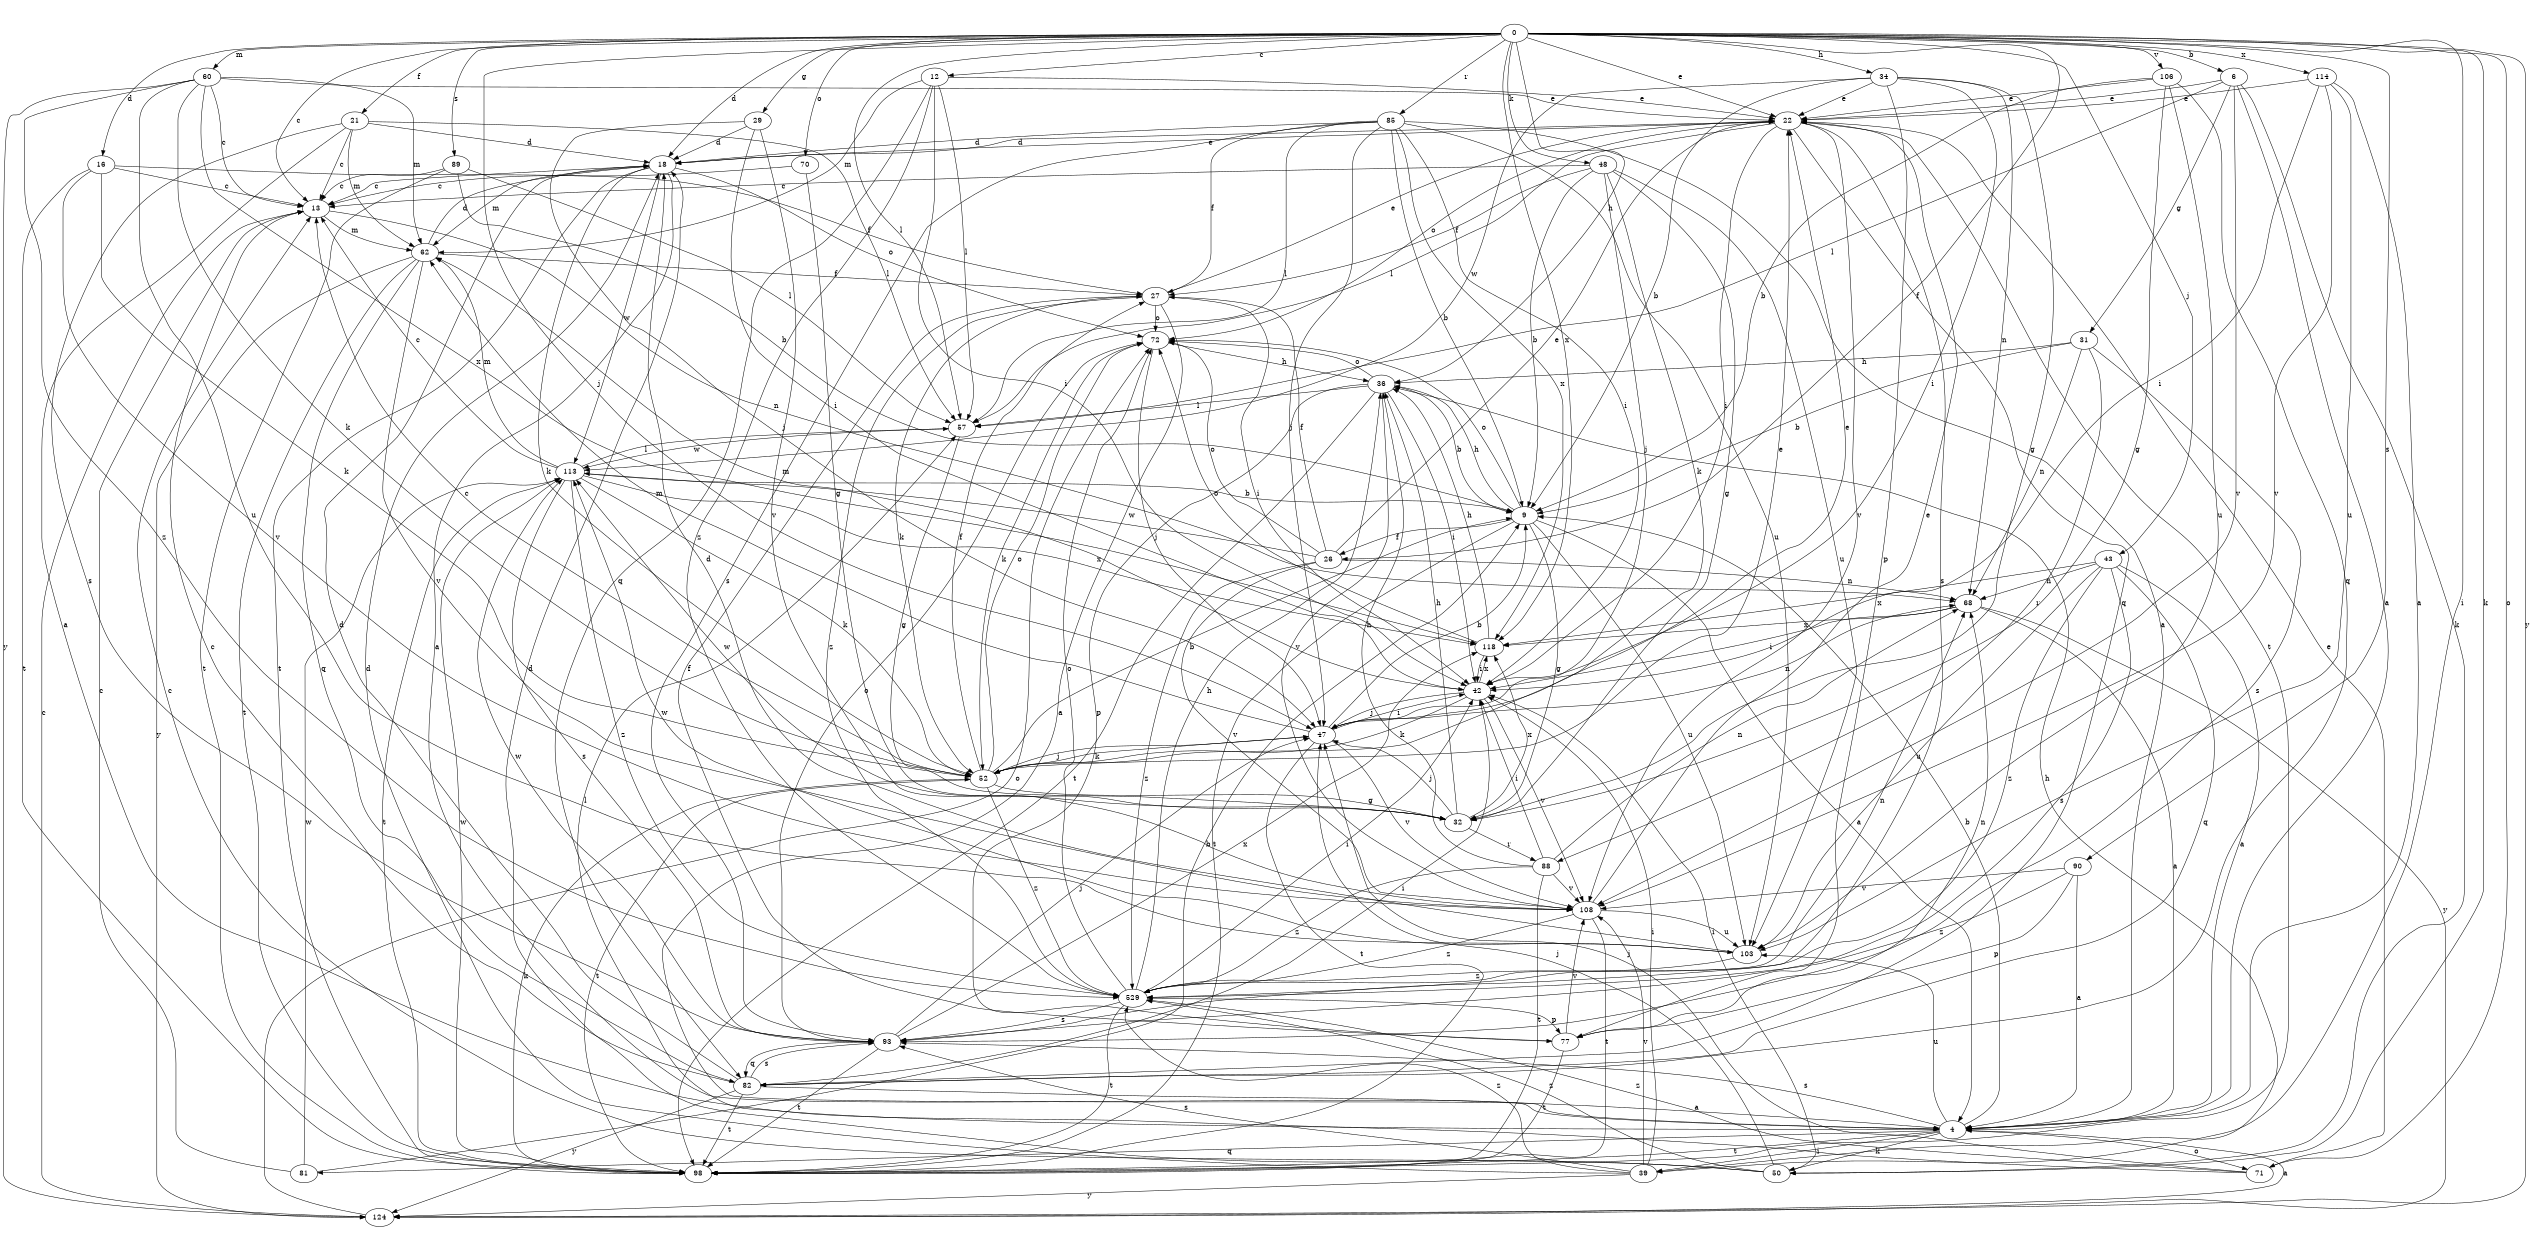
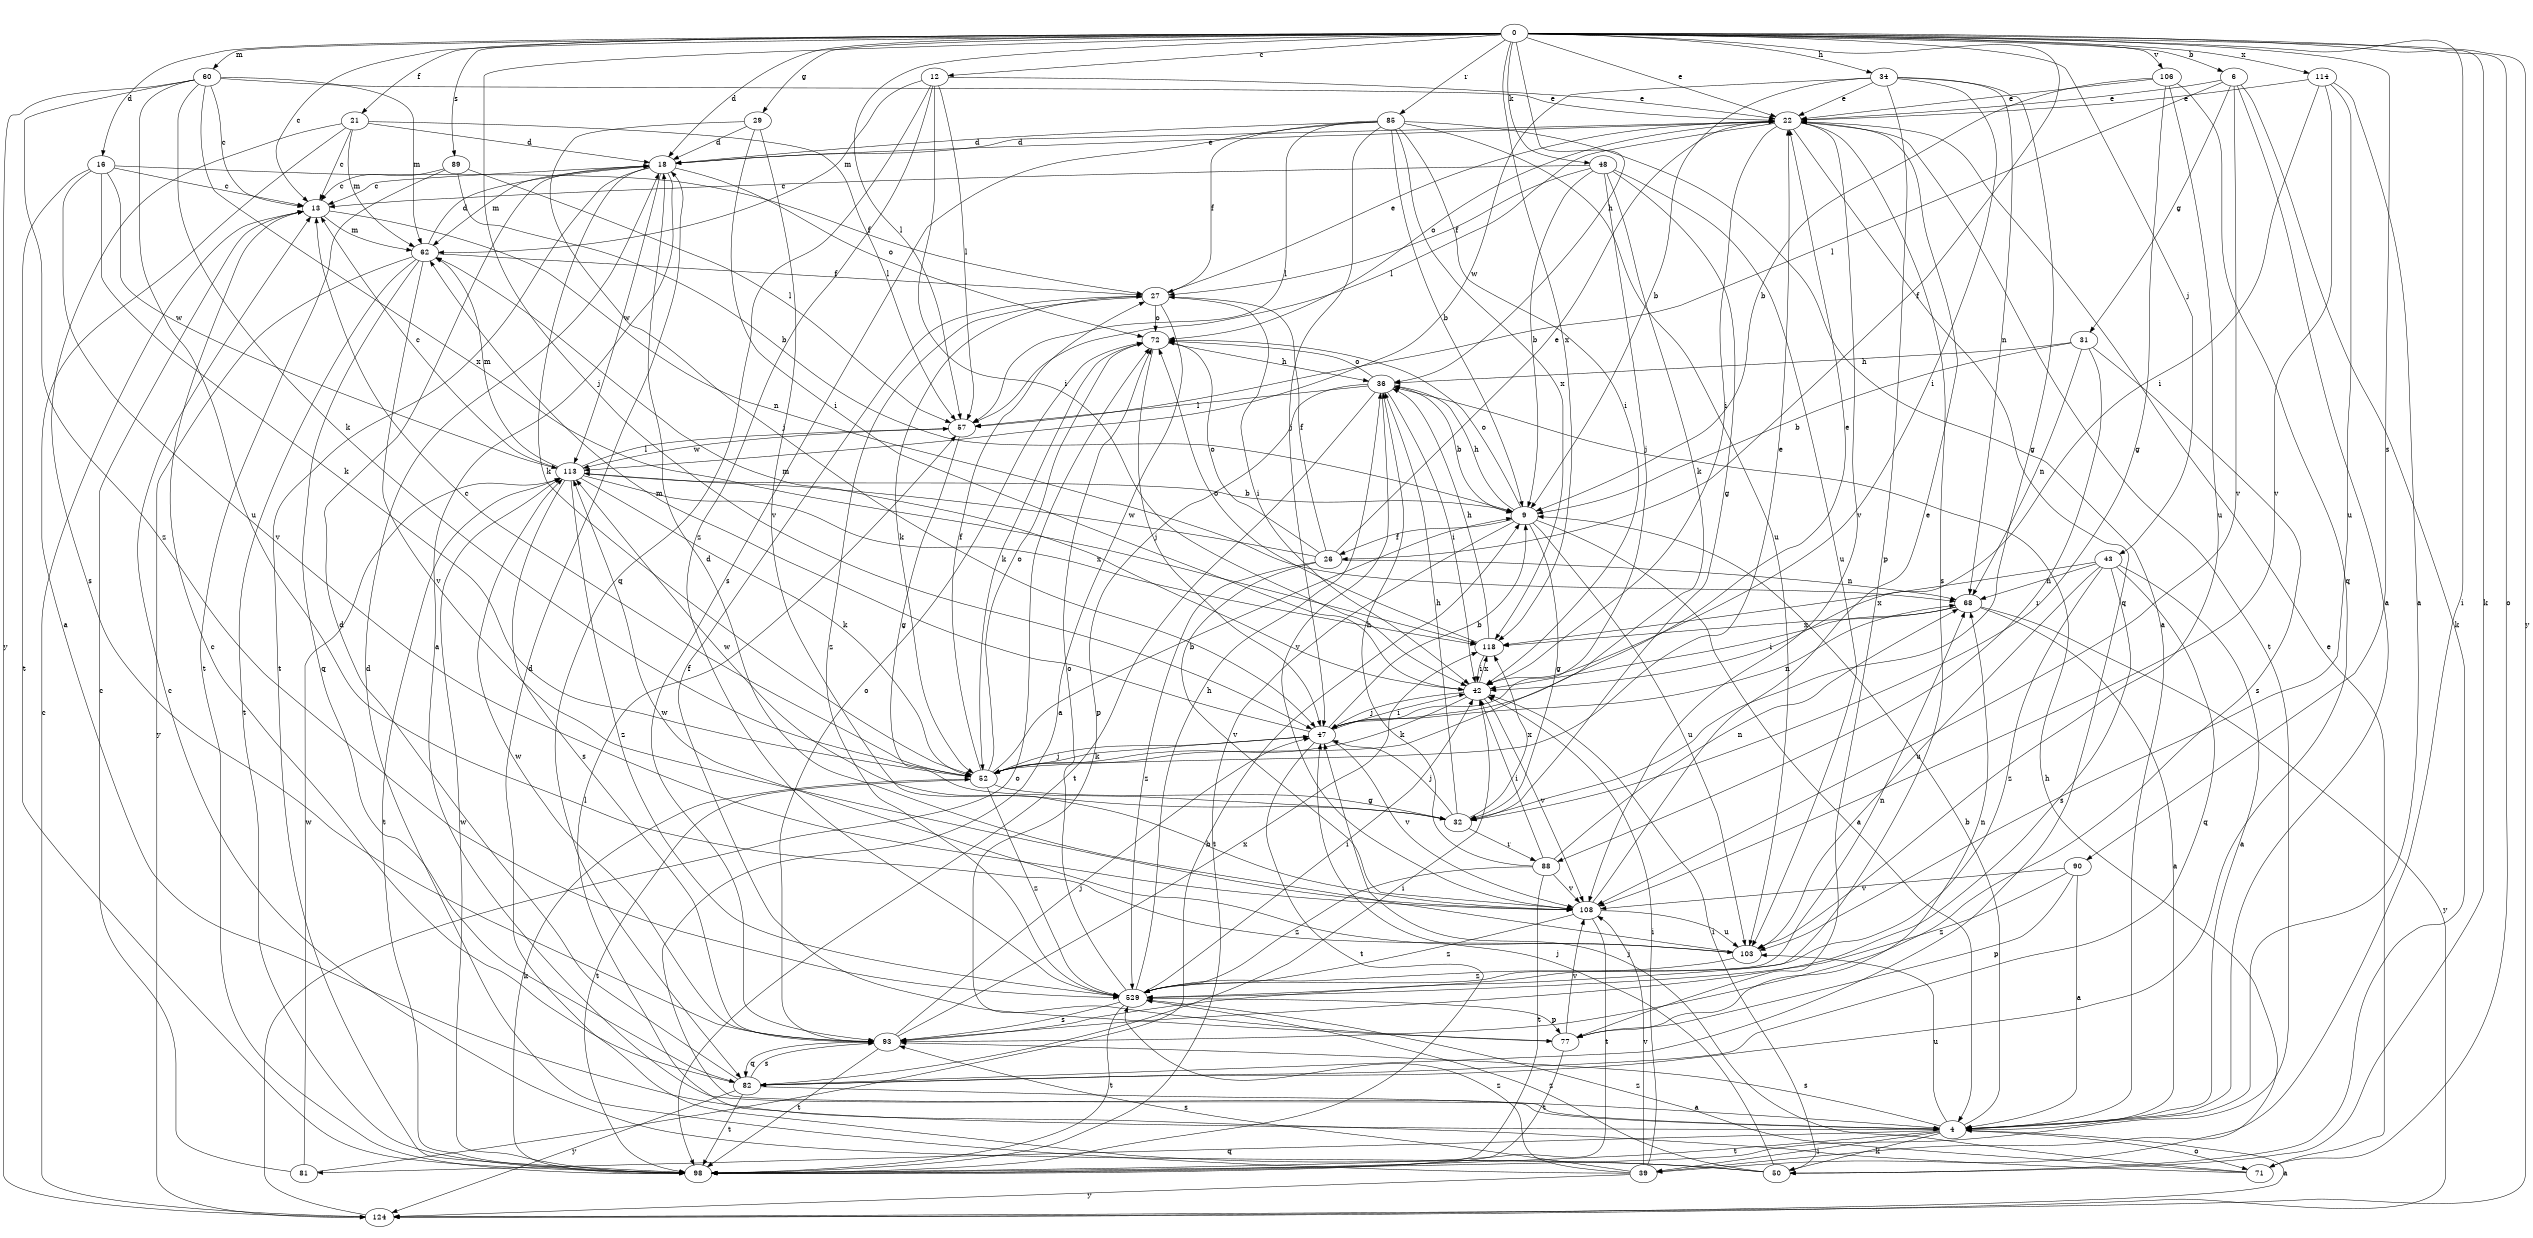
(805, 165) -> none
none -> (265, 362)
